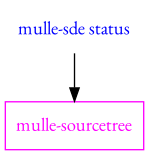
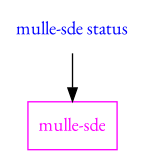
(75, 126) -> (73, 126)
